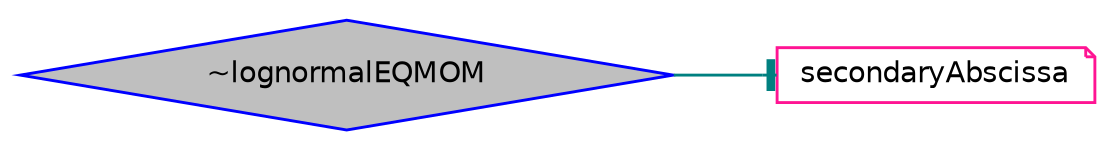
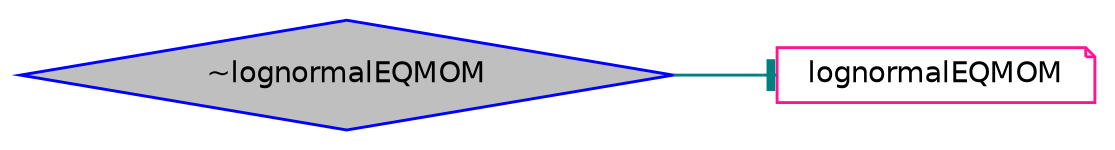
(936, 75) -> (936, 75)
